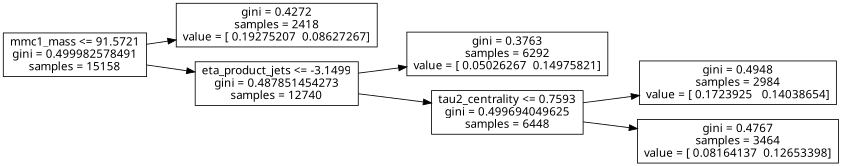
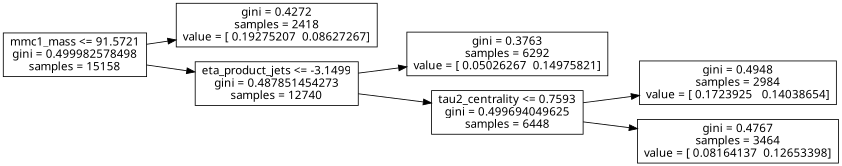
(75, 55) -> (75, 55)
